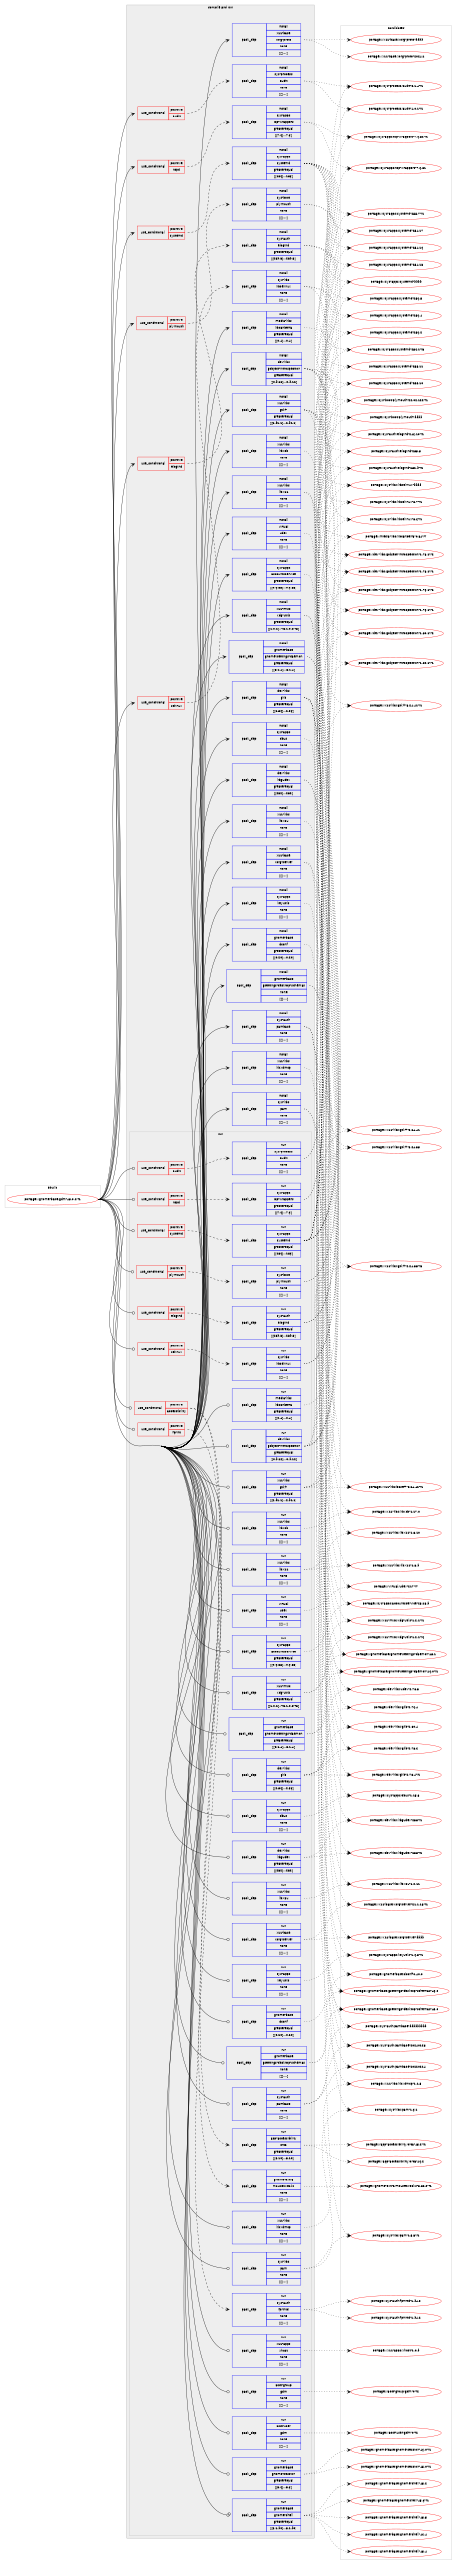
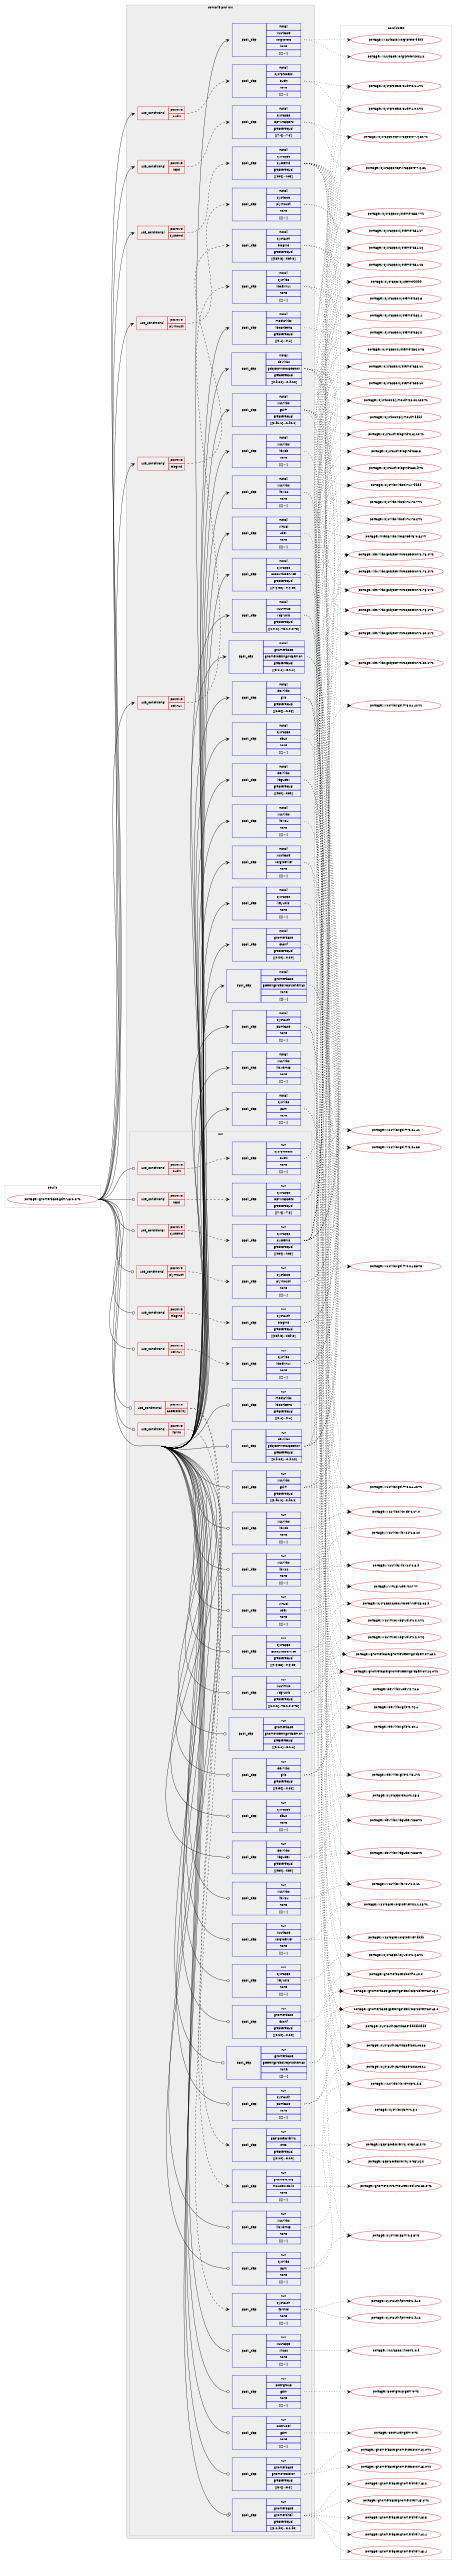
(396, 572) -> (396, 572)
(396, 1487) -> (396, 1487)
(396, 1749) -> none
